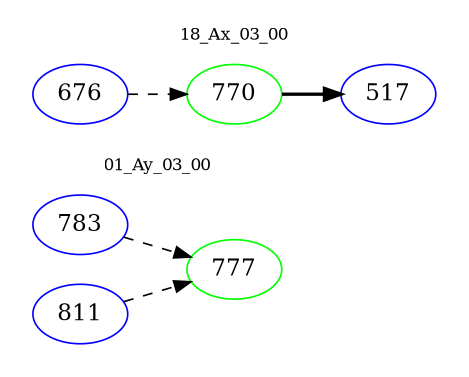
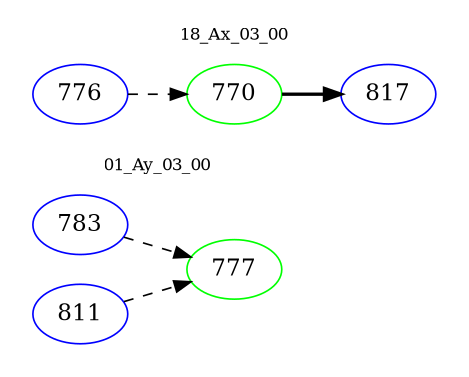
(80, 94) -> (80, 94)
(388, 94) -> (388, 94)
